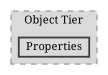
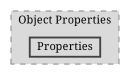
(54, 21) -> (65, 21)
